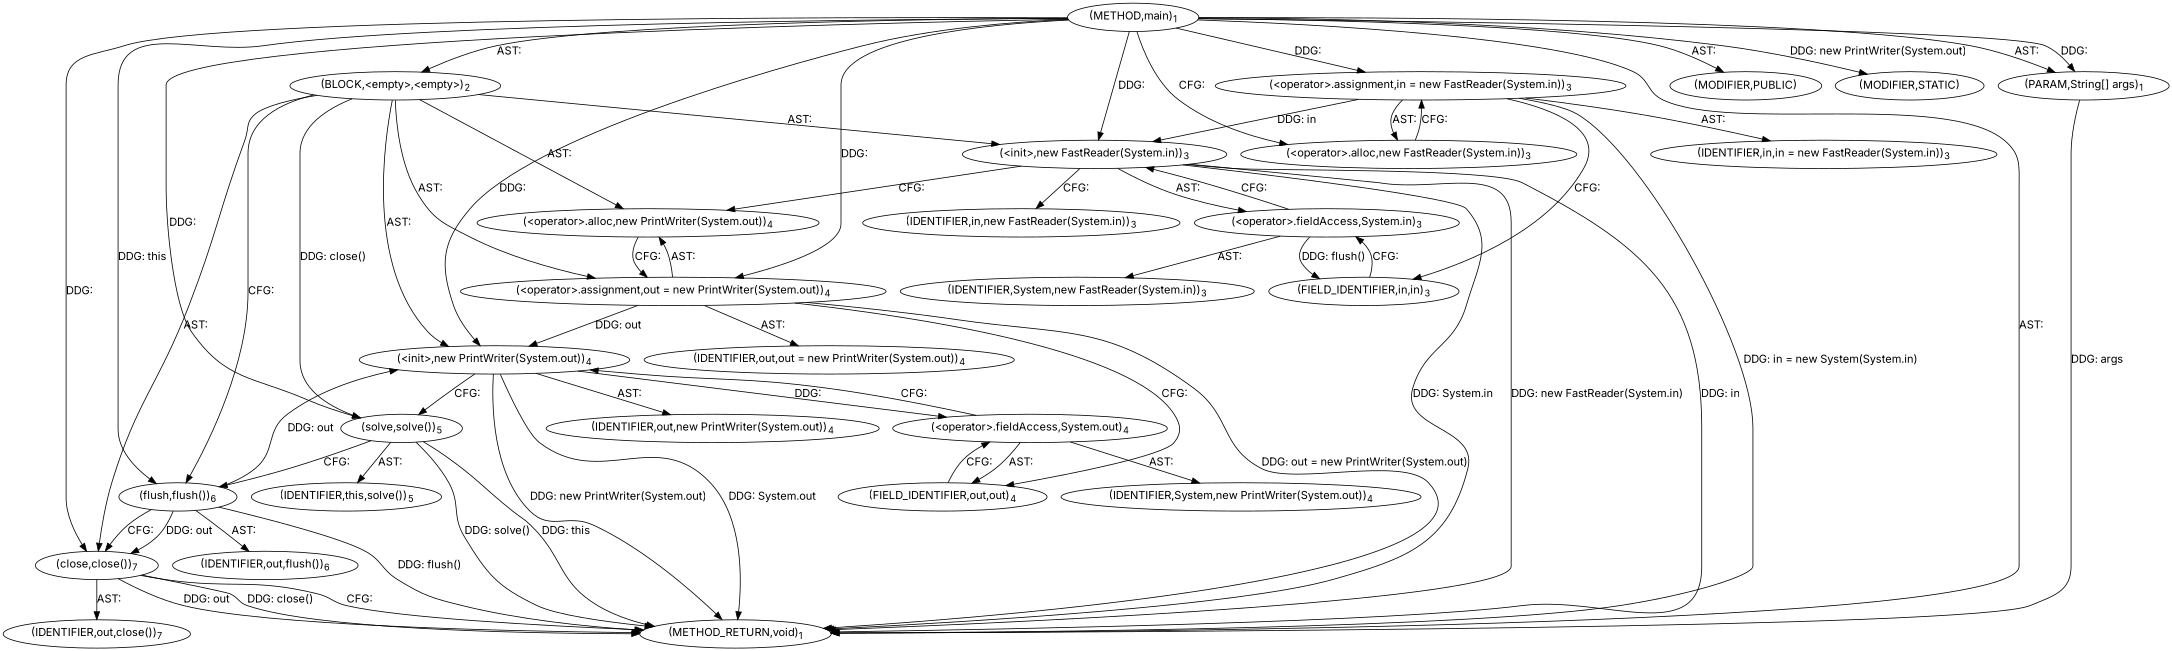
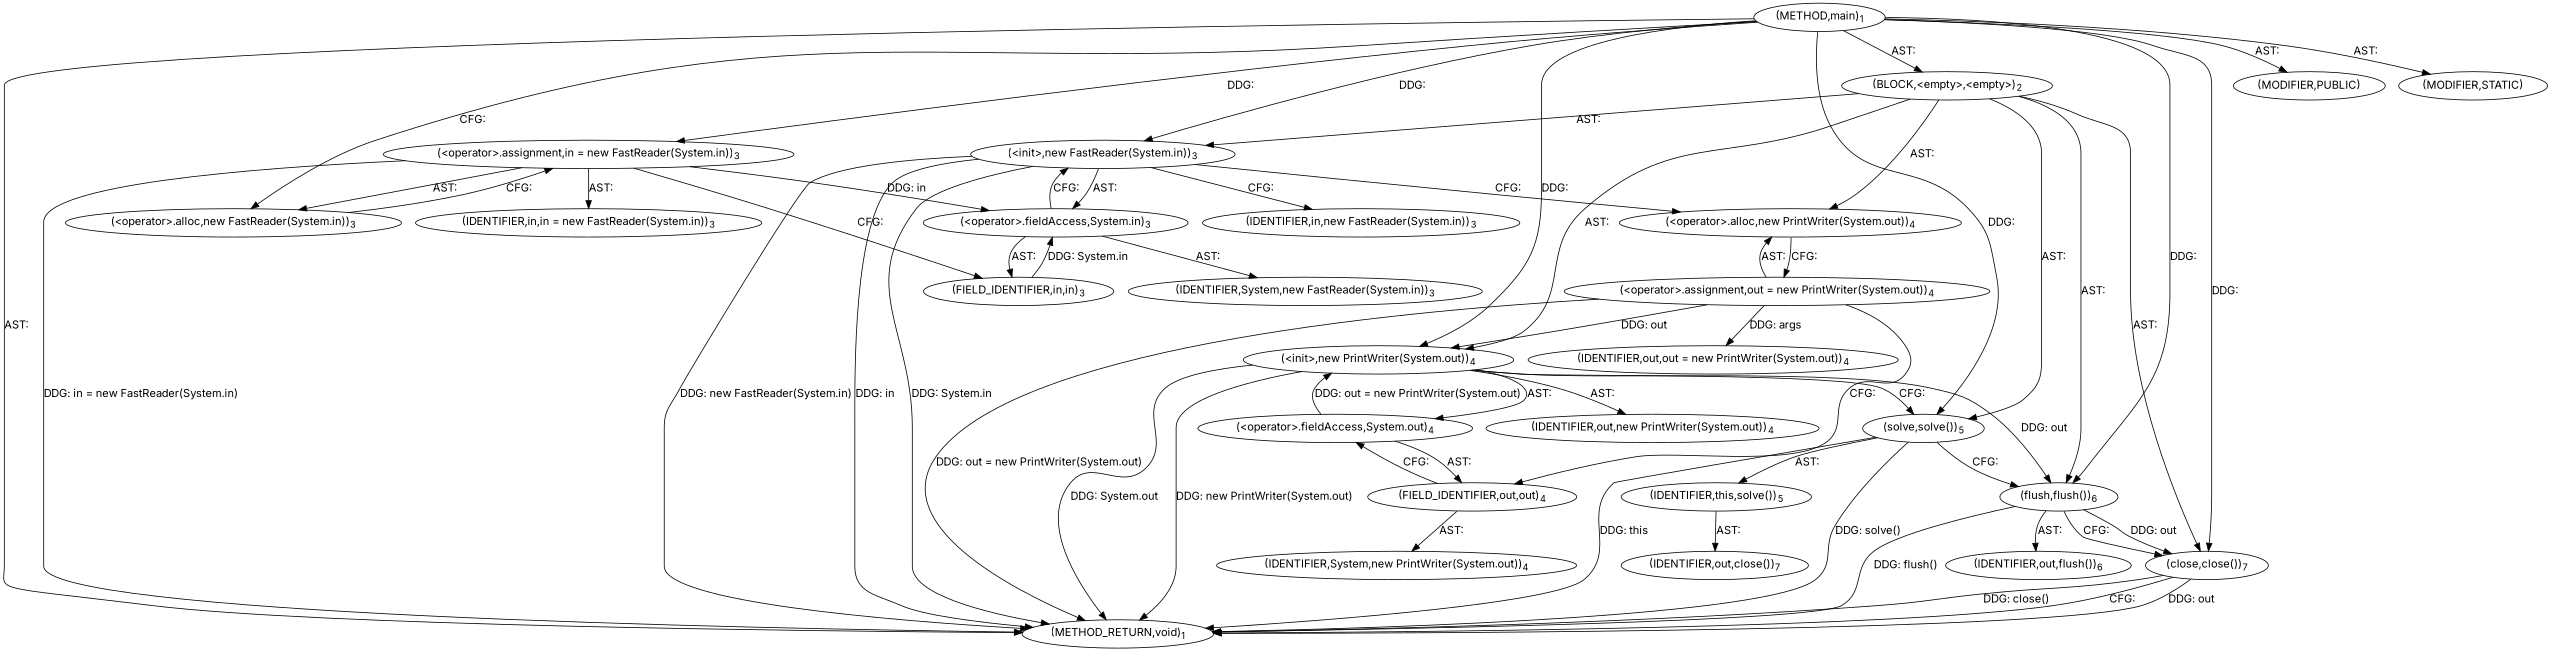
(1879, 52) -> (2367, 52)
(2084, 86) -> none
(841, 88) -> none
(1260, 120) -> (836, 186)
(445, 224) -> none
(142, 257) -> (2185, 257)
(333, 257) -> (2055, 257)
(1334, 257) -> (1025, 257)
(1387, 257) -> (1088, 257)
(263, 291) -> (2095, 291)
(774, 326) -> (1776, 326)
(1831, 360) -> (141, 394)
(809, 394) -> (1541, 394)
(915, 394) -> (1418, 394)
(290, 412) -> (1913, 385)
(1137, 463) -> (1438, 528)
(97, 596) -> (1716, 527)
